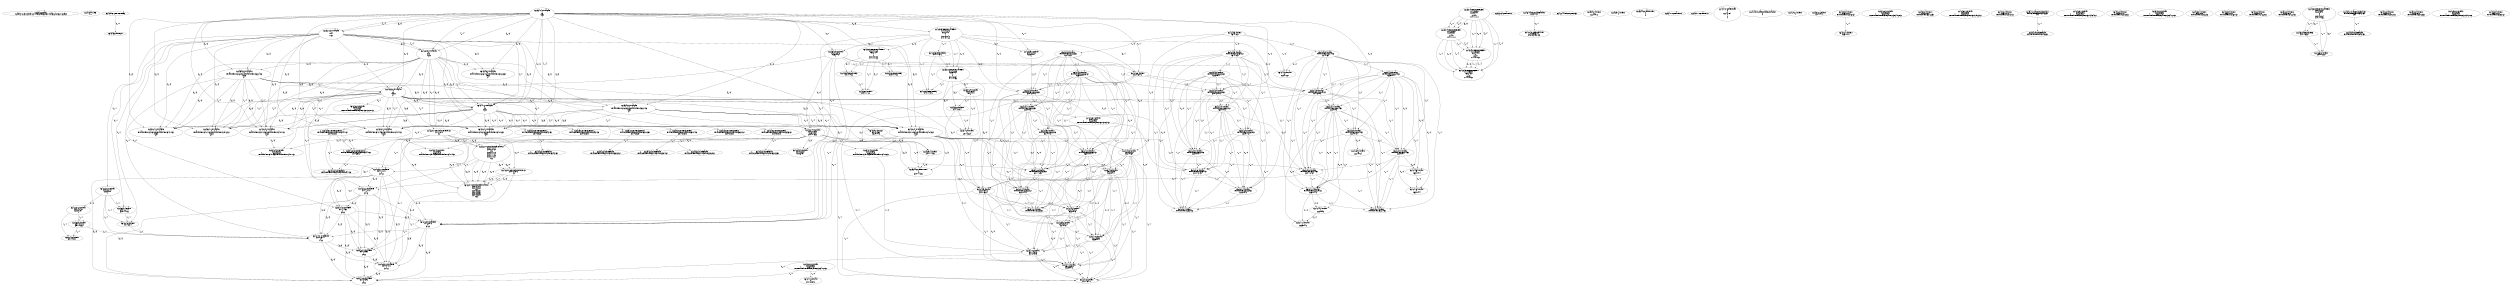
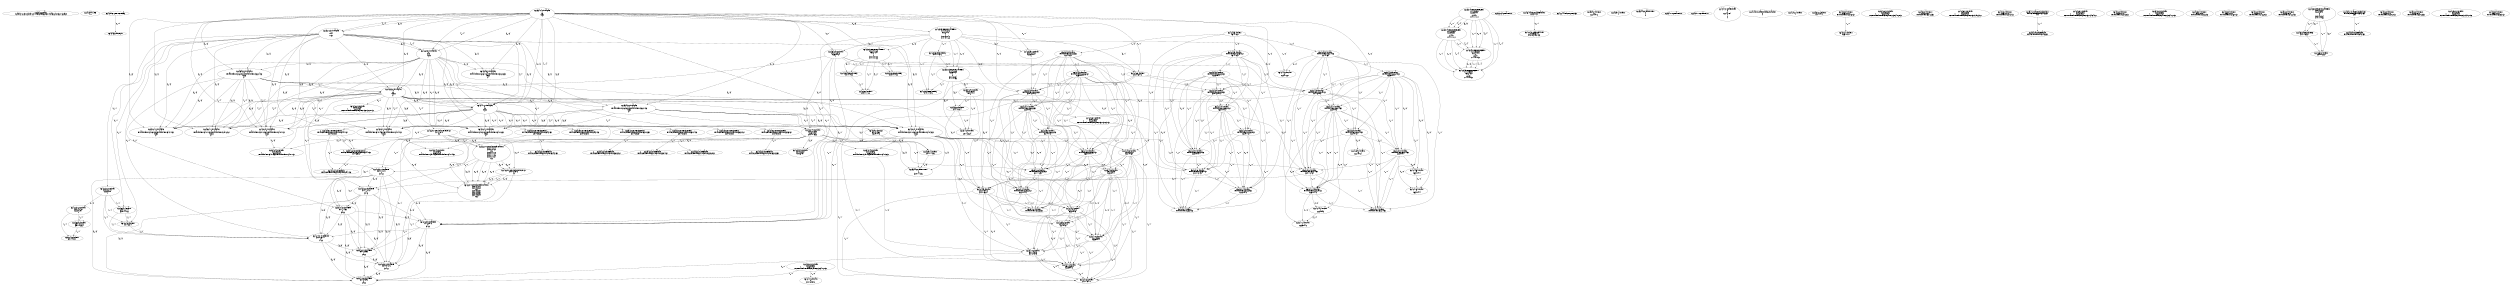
(1421, 69) -> none
(197, 236) -> (145, 234)
